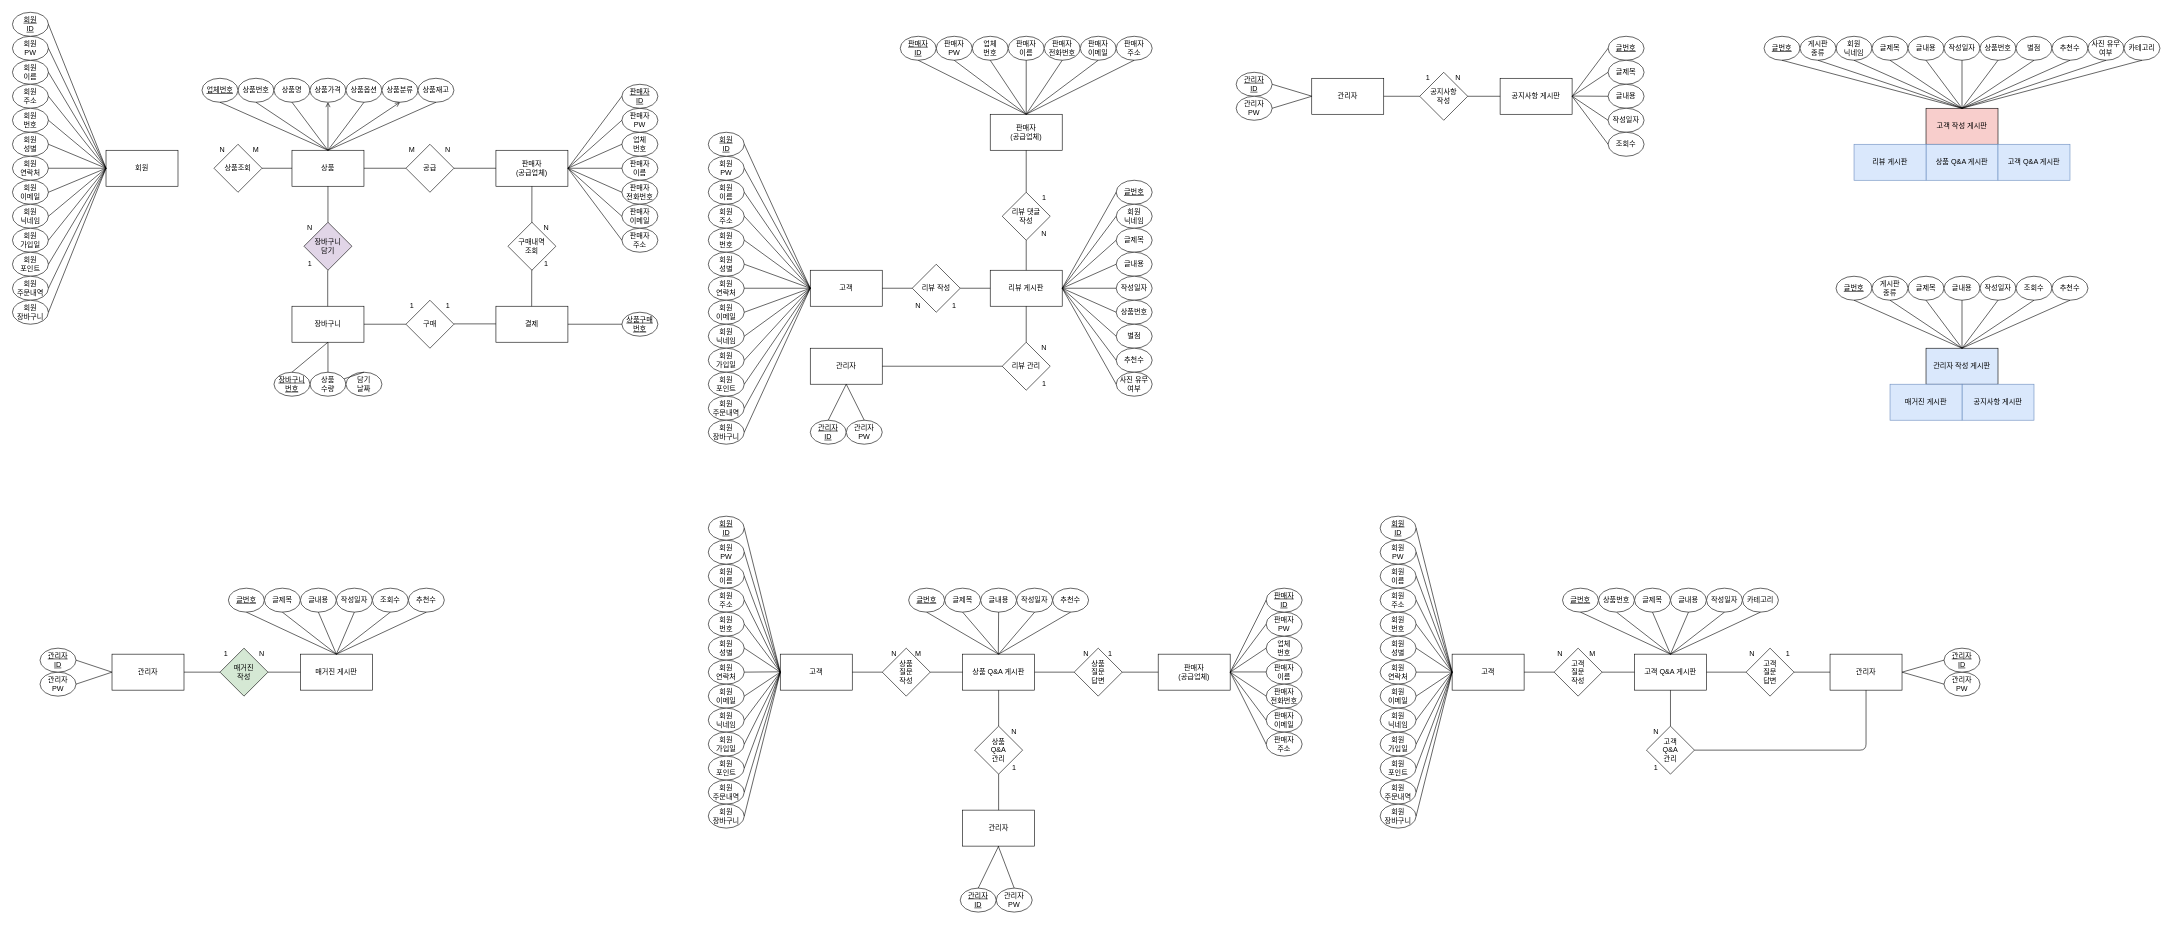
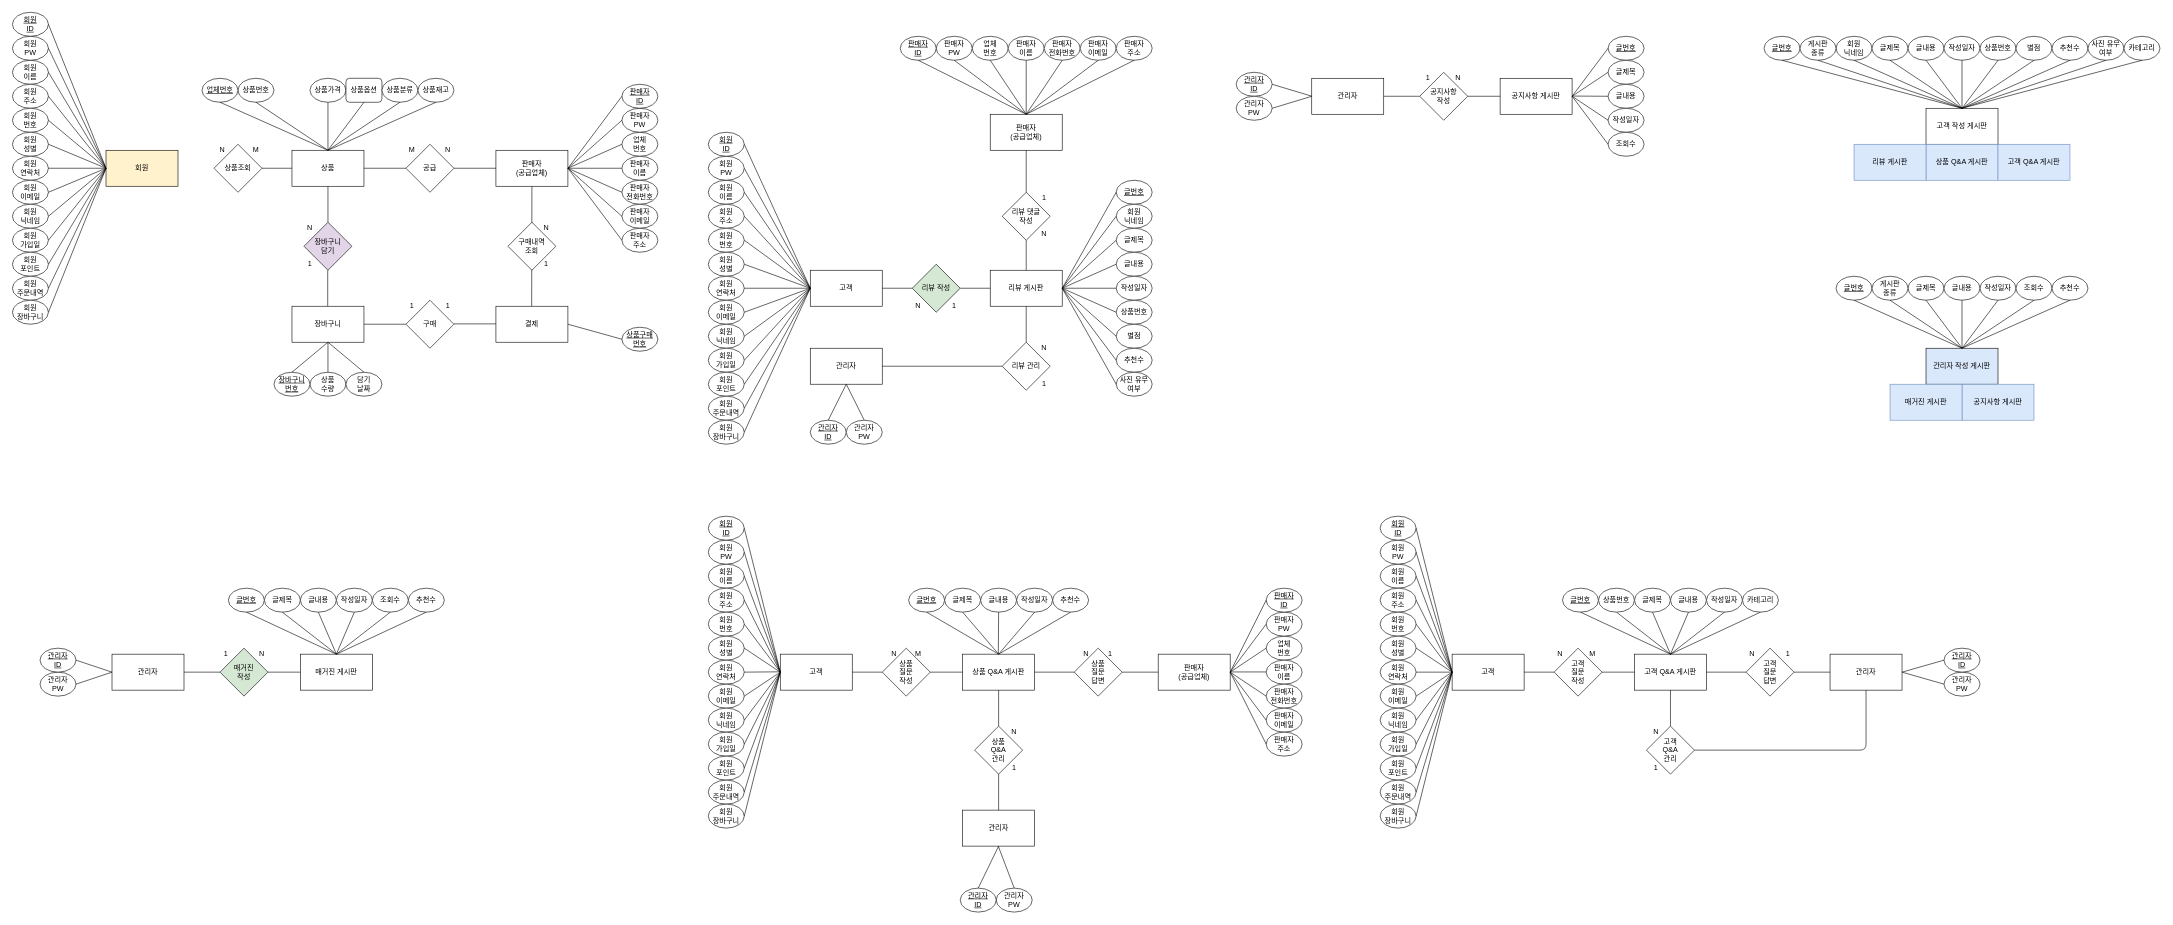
(292, 90) -> none
(364, 90) -> (364, 90)
(396, 105) -> (397, 104)
(328, 106) -> (328, 105)
(309, 125) -> none
(1962, 126) -> (1962, 126)
(142, 168) -> (142, 168)
(936, 288) -> (936, 288)
(640, 324) -> (640, 339)
(354, 376) -> (346, 357)
